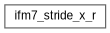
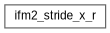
(55, 16) -> (55, 16)
